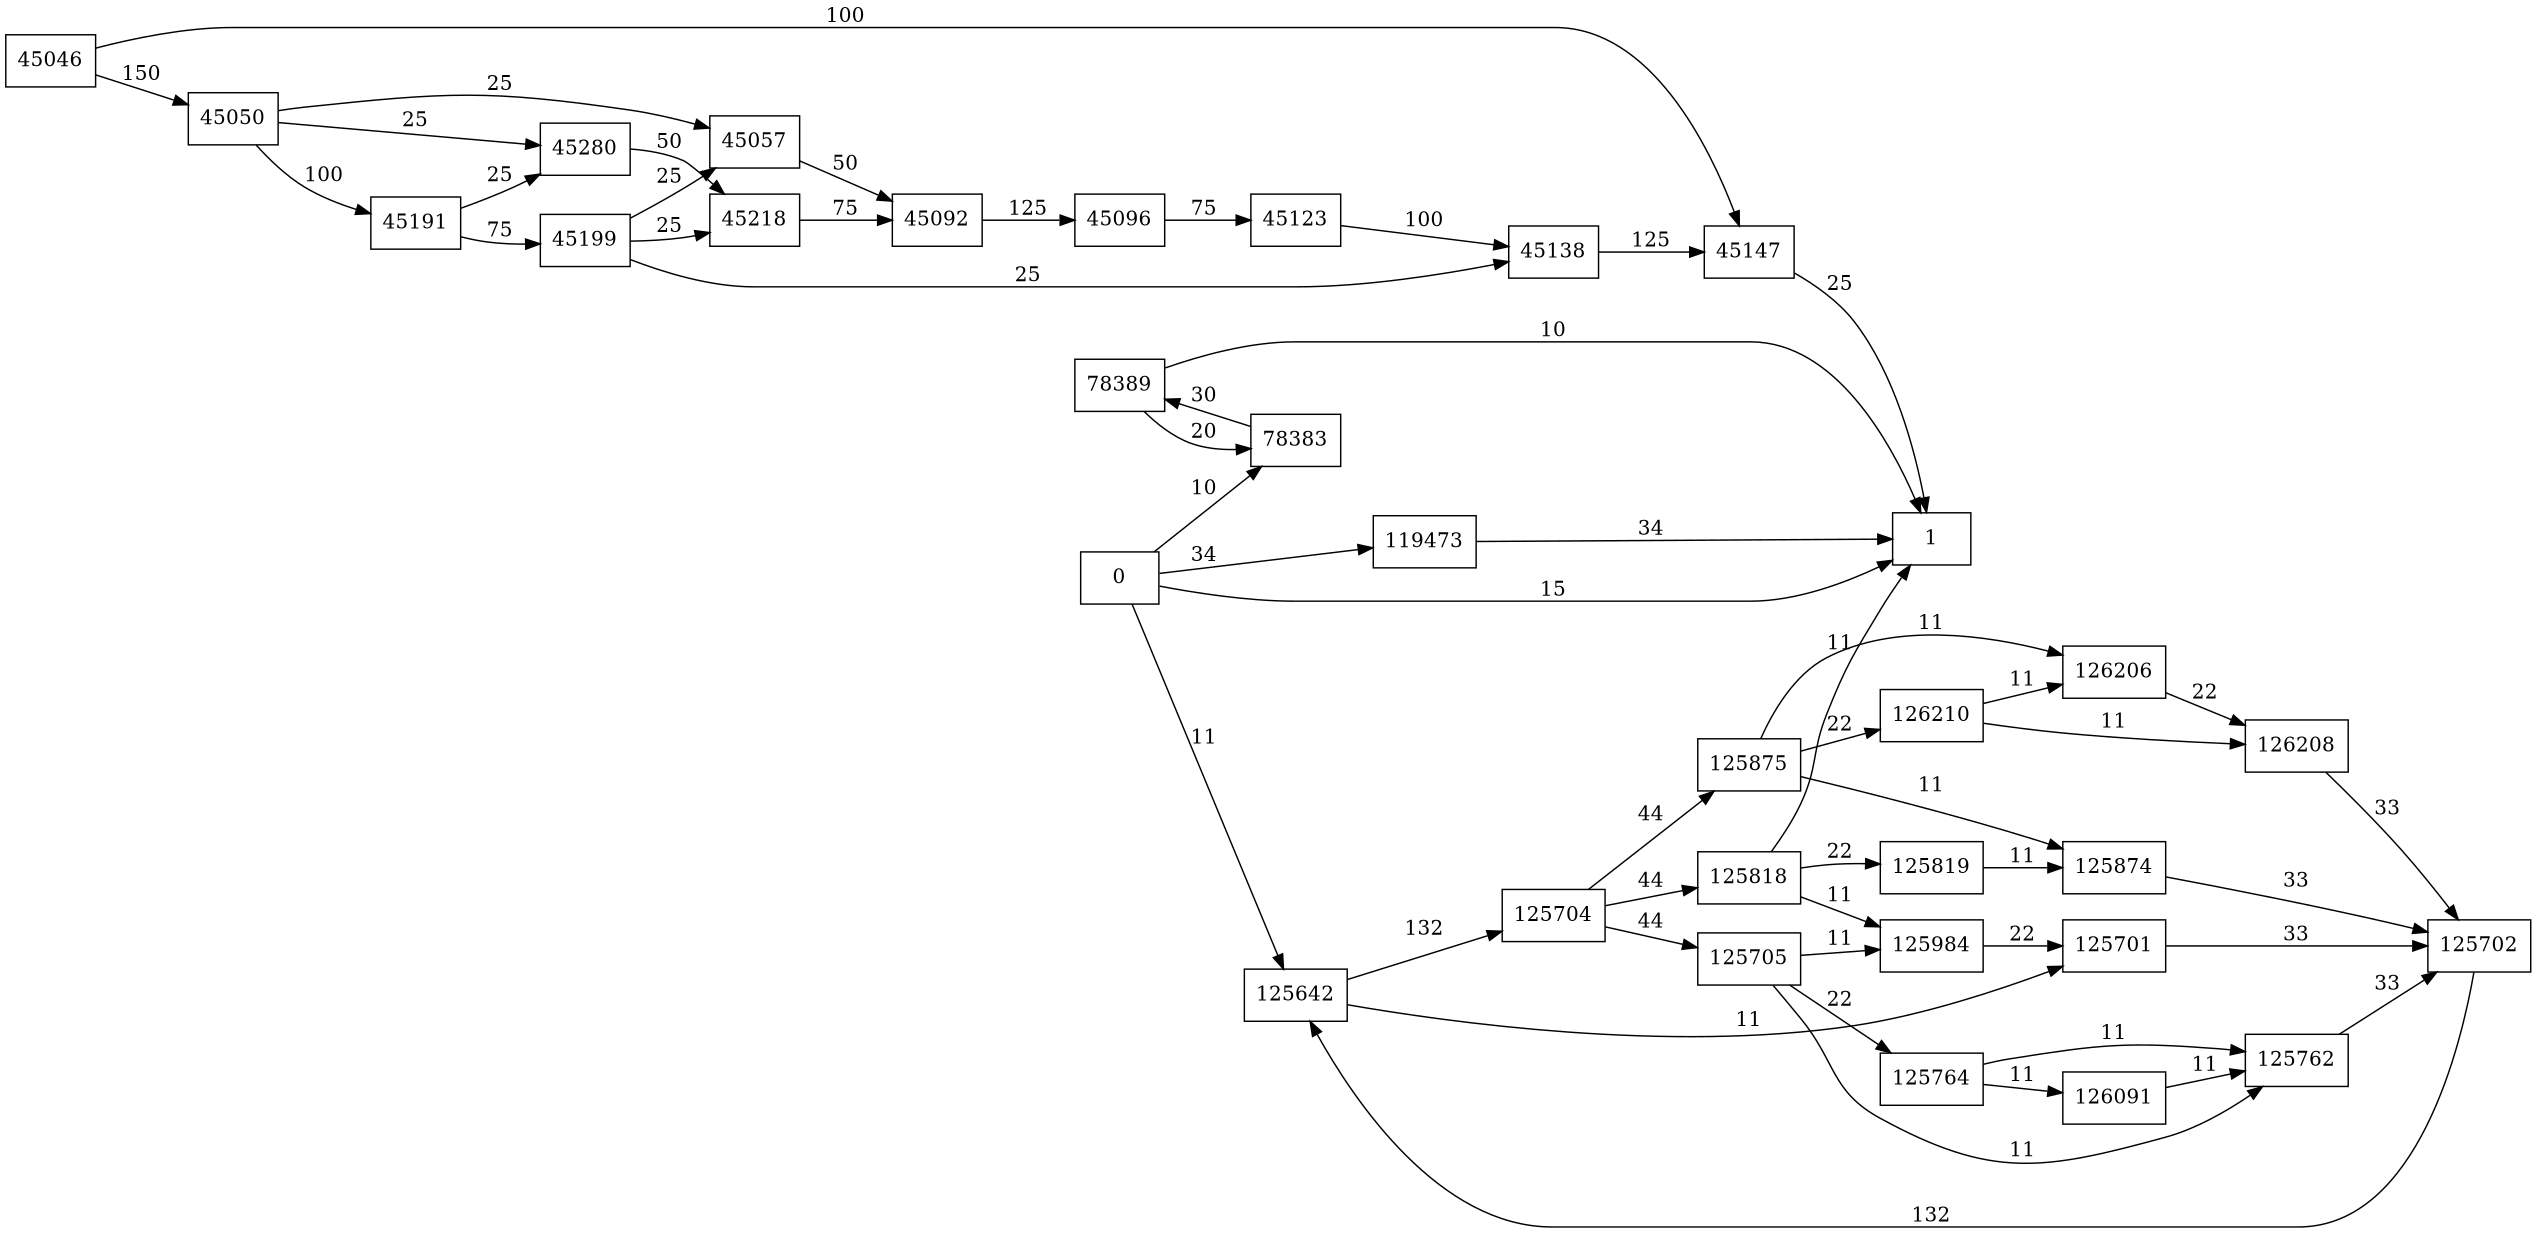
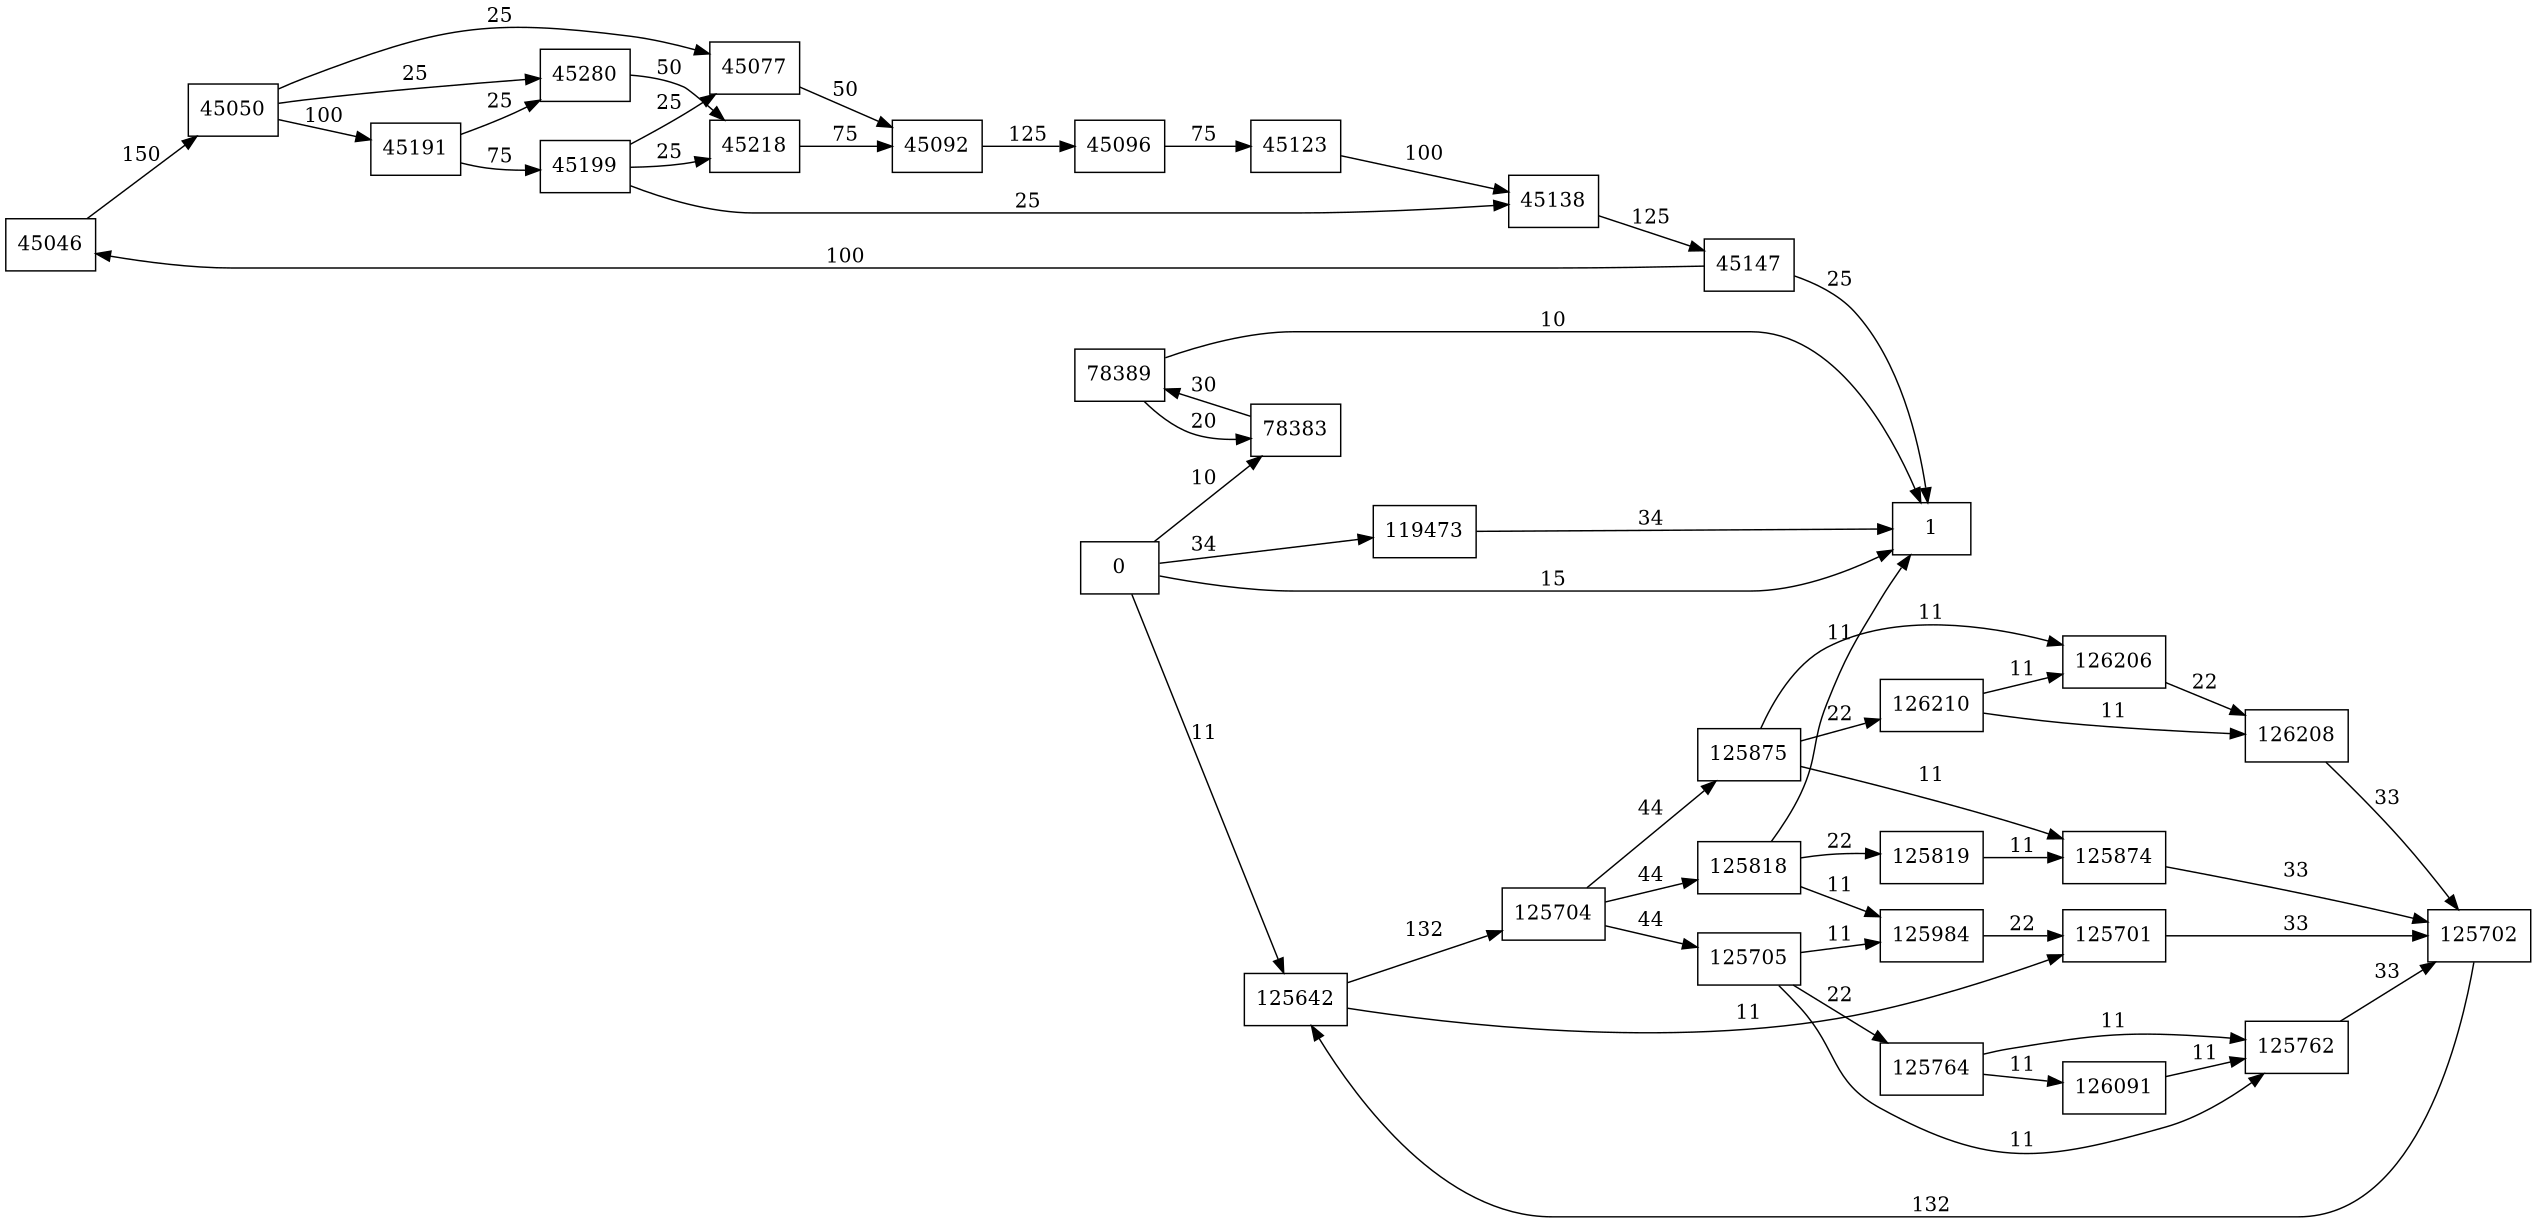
(960, 28) -> (907, 268)
(755, 142) -> (755, 68)
